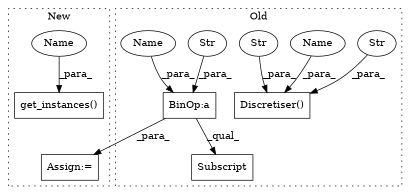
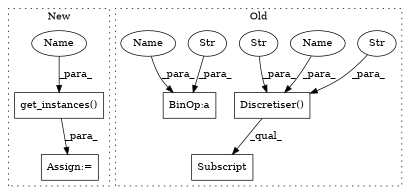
(204, 133) -> (250, 134)
(133, 135) -> (64, 133)
